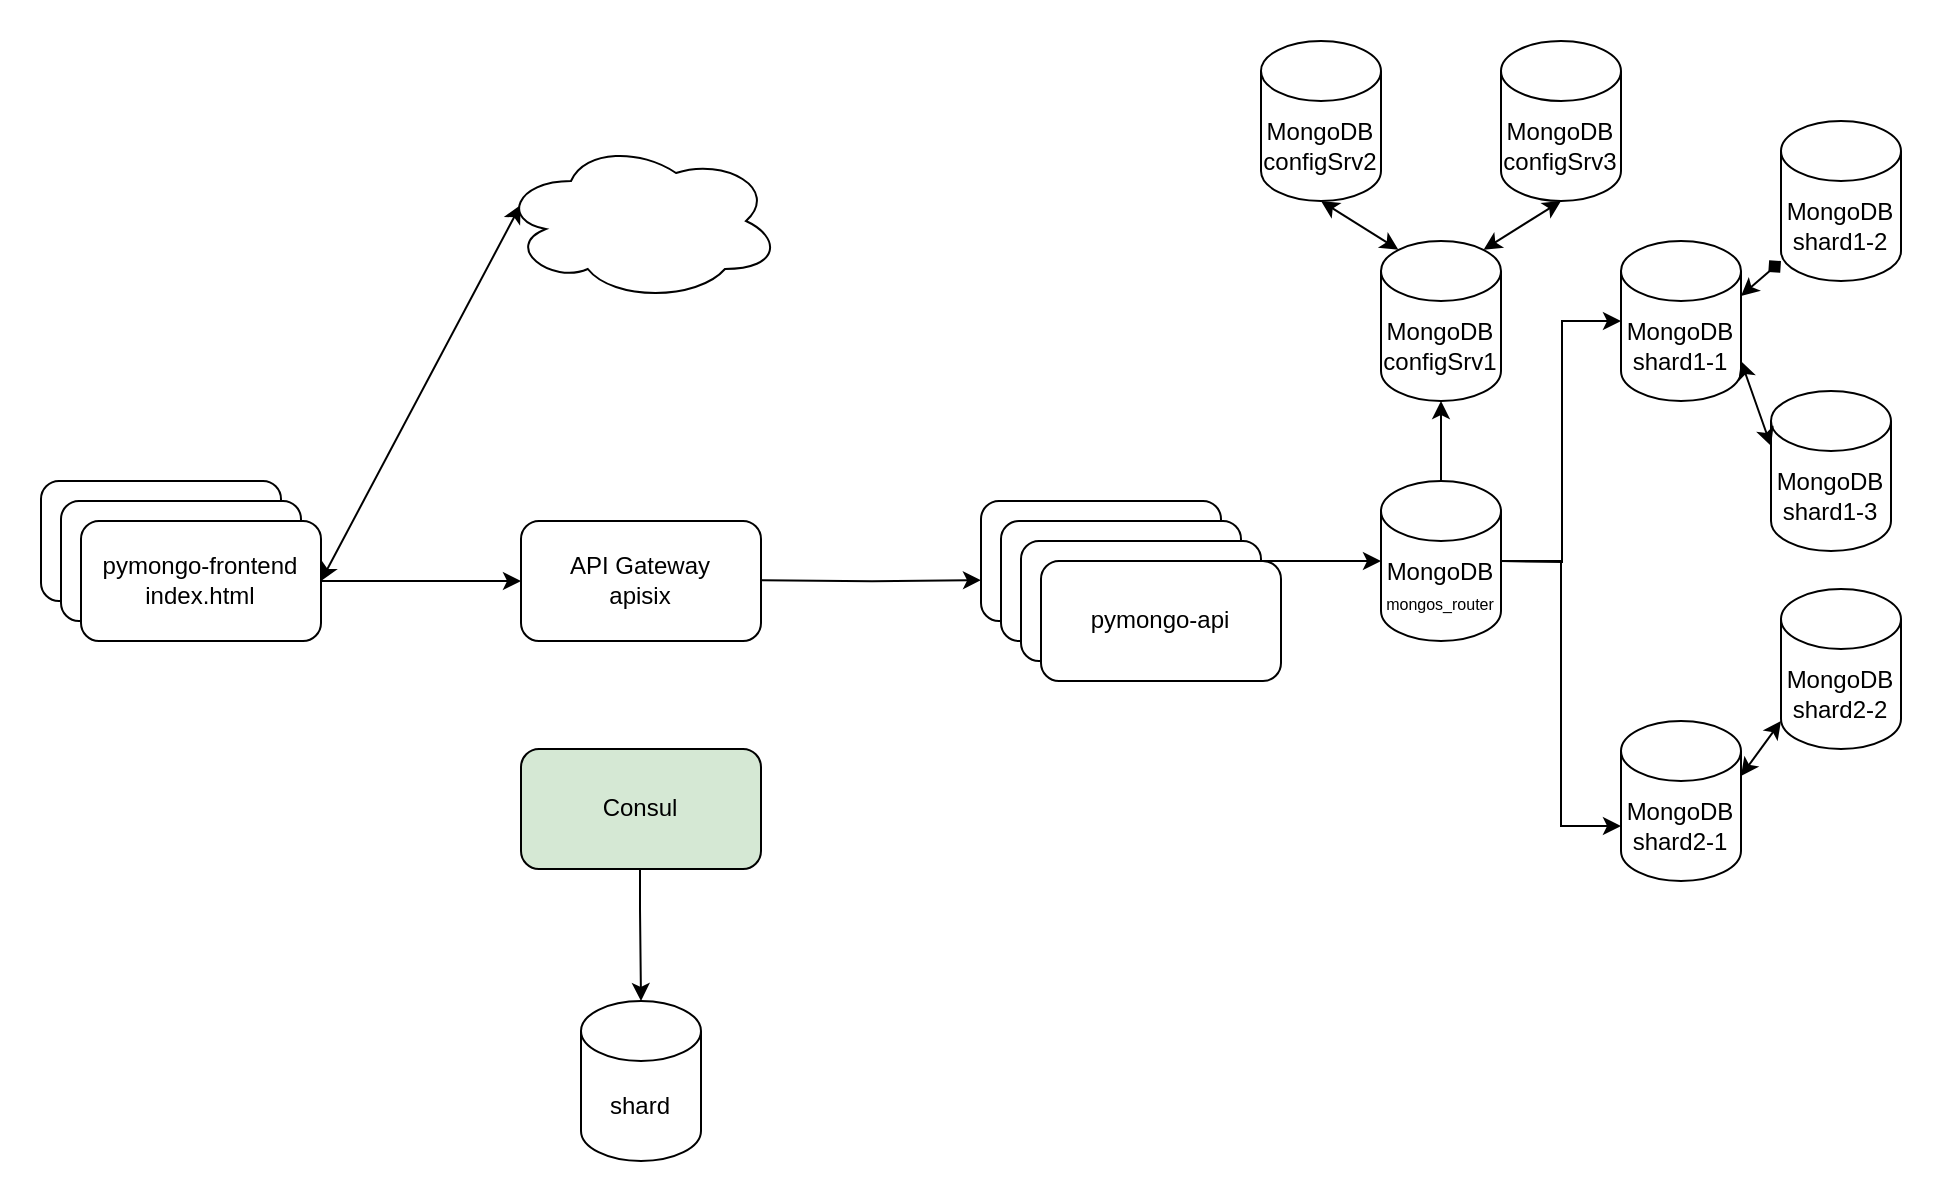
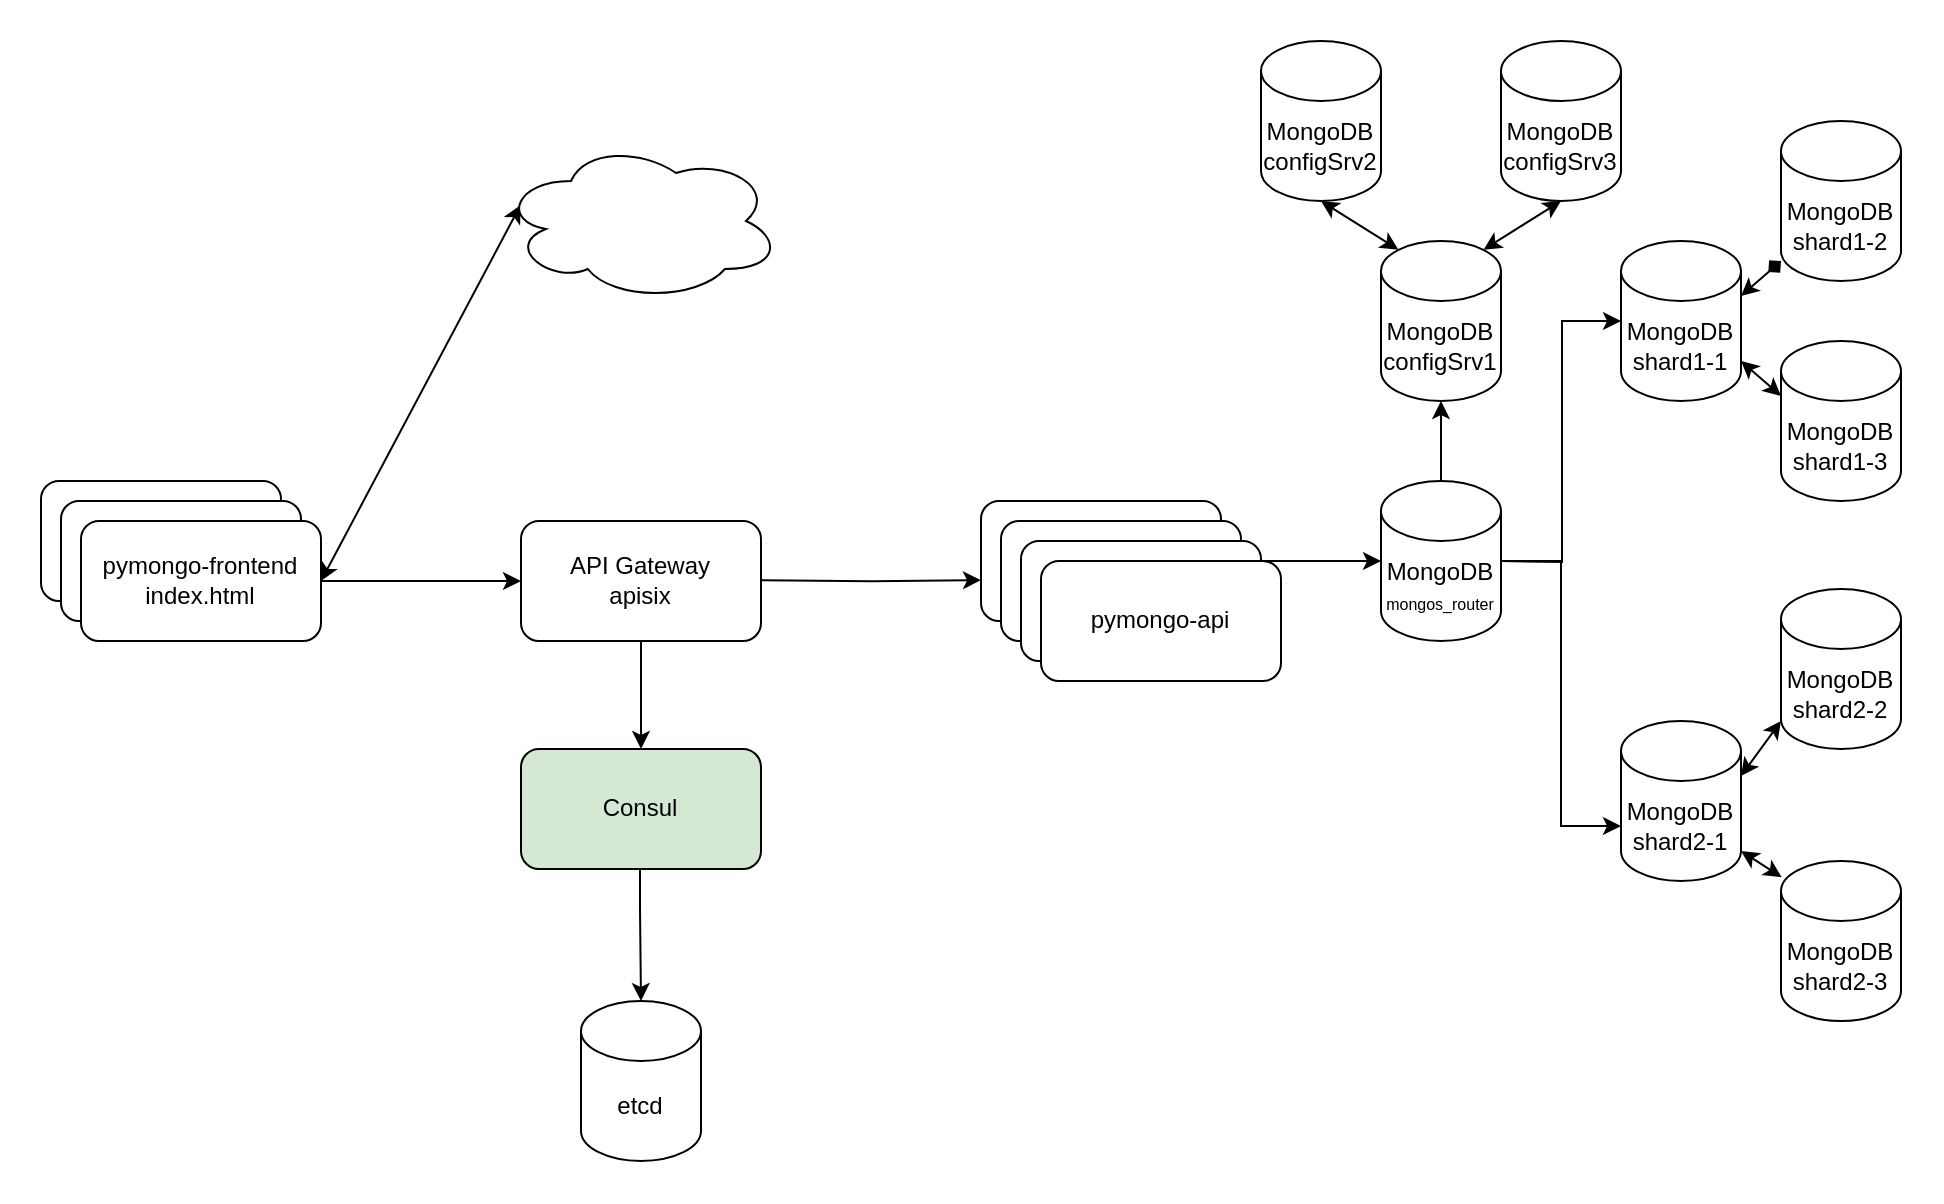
(1831, 471) -> (1841, 421)
none -> (641, 688)
none -> (1762, 864)
none -> (1841, 941)
(641, 1107) -> (641, 1107)
